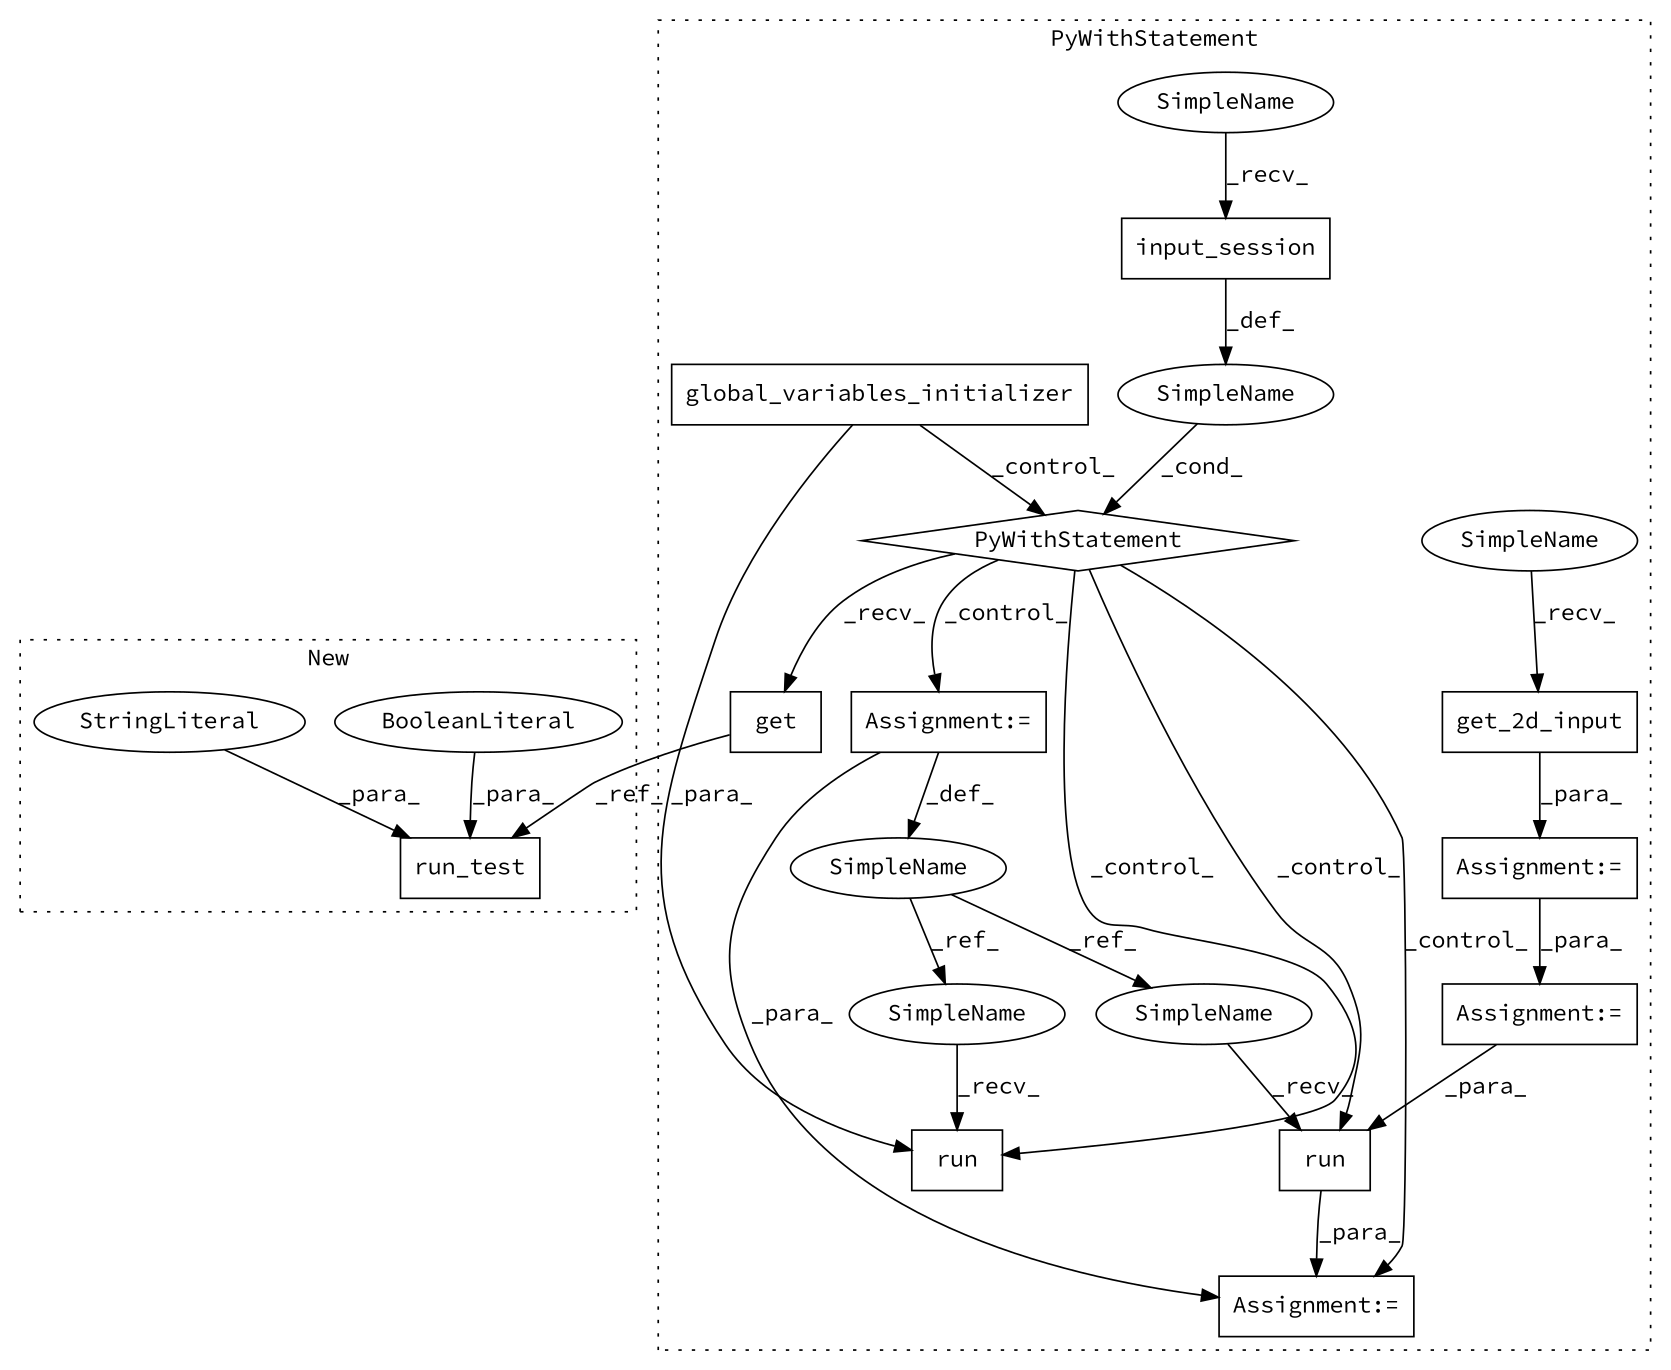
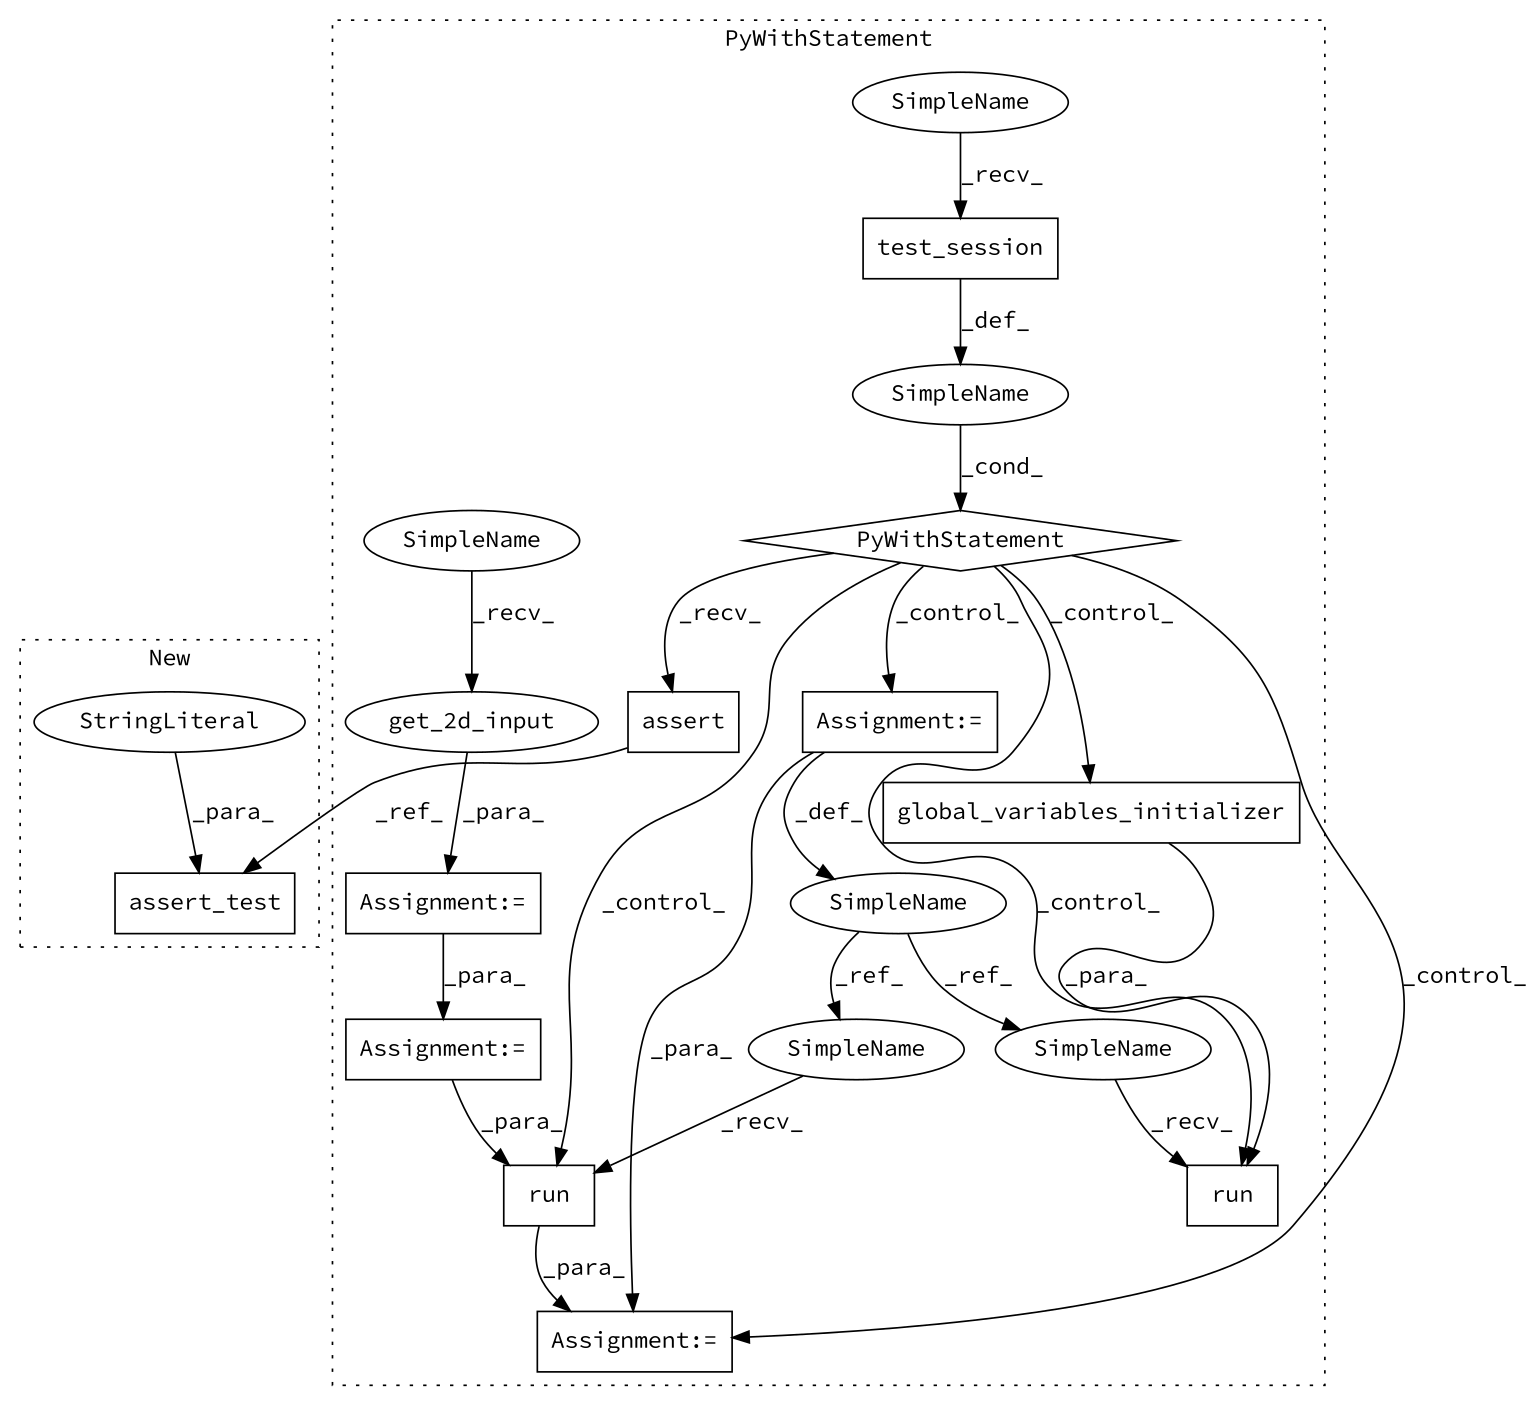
(1226, 249) -> (960, 249)
(975, 465) -> (1064, 656)
(479, 722) -> none
(776, 722) -> (683, 722)
(1540, 722) -> (472, 722)
(470, 868) -> (205, 903)
